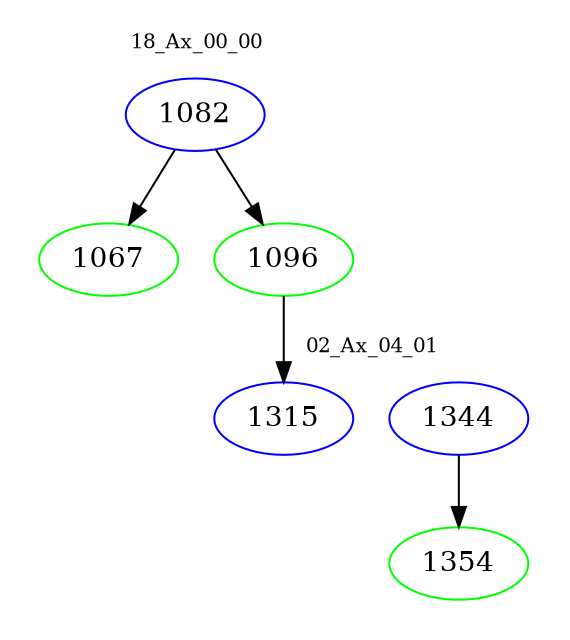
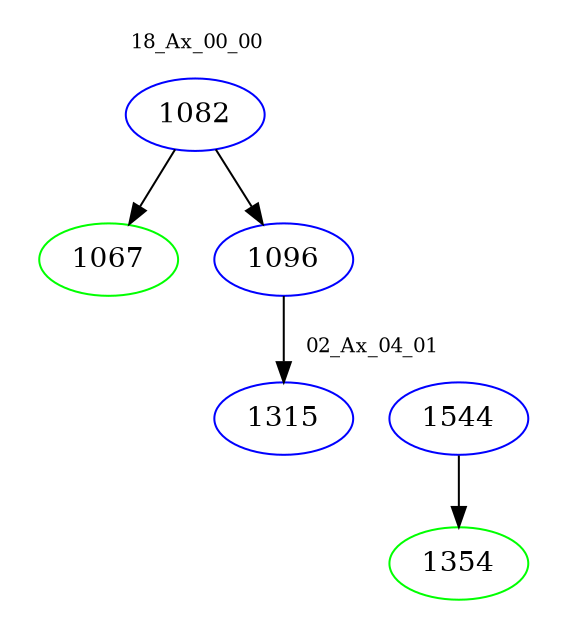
(284, 260) -> (284, 260)
(459, 419) -> (459, 419)
